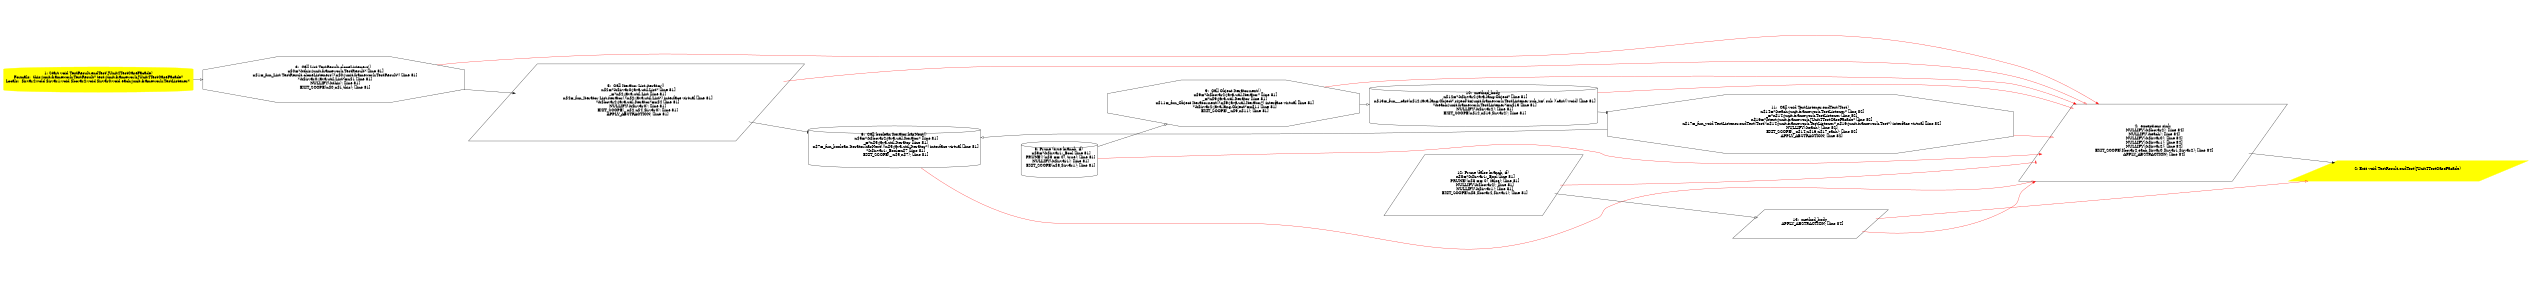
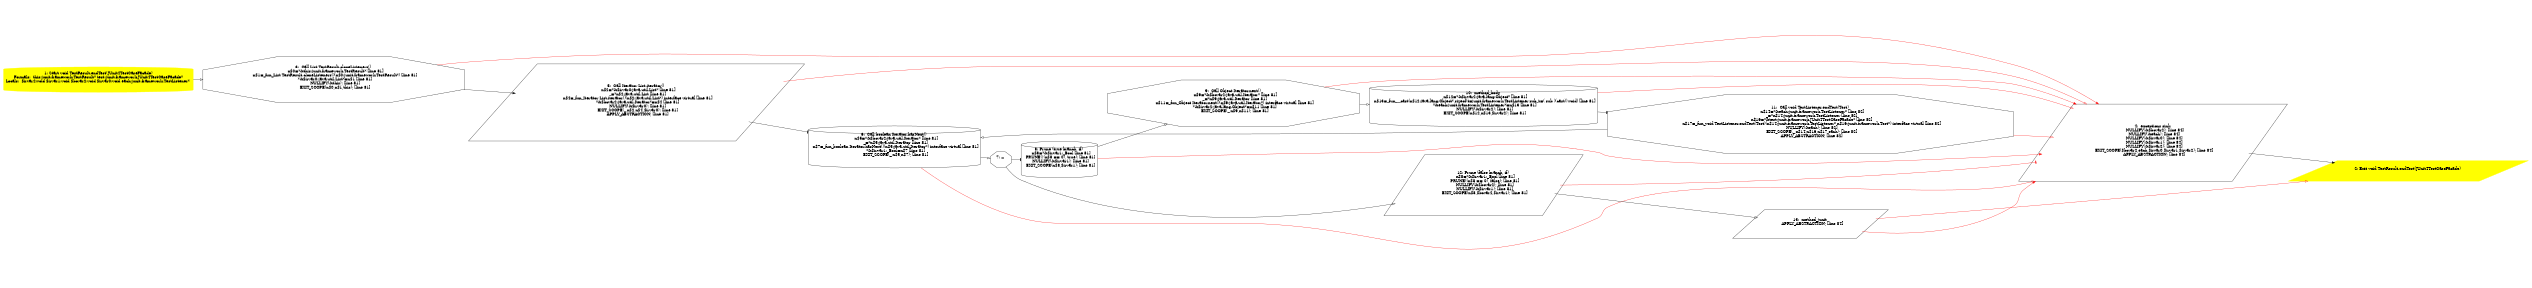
none -> (1001, 160)
(1811, 224) -> (1811, 224)
